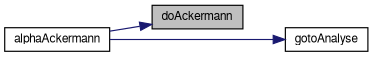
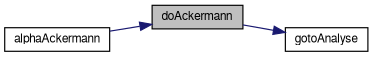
(192, 40) -> (258, 28)
